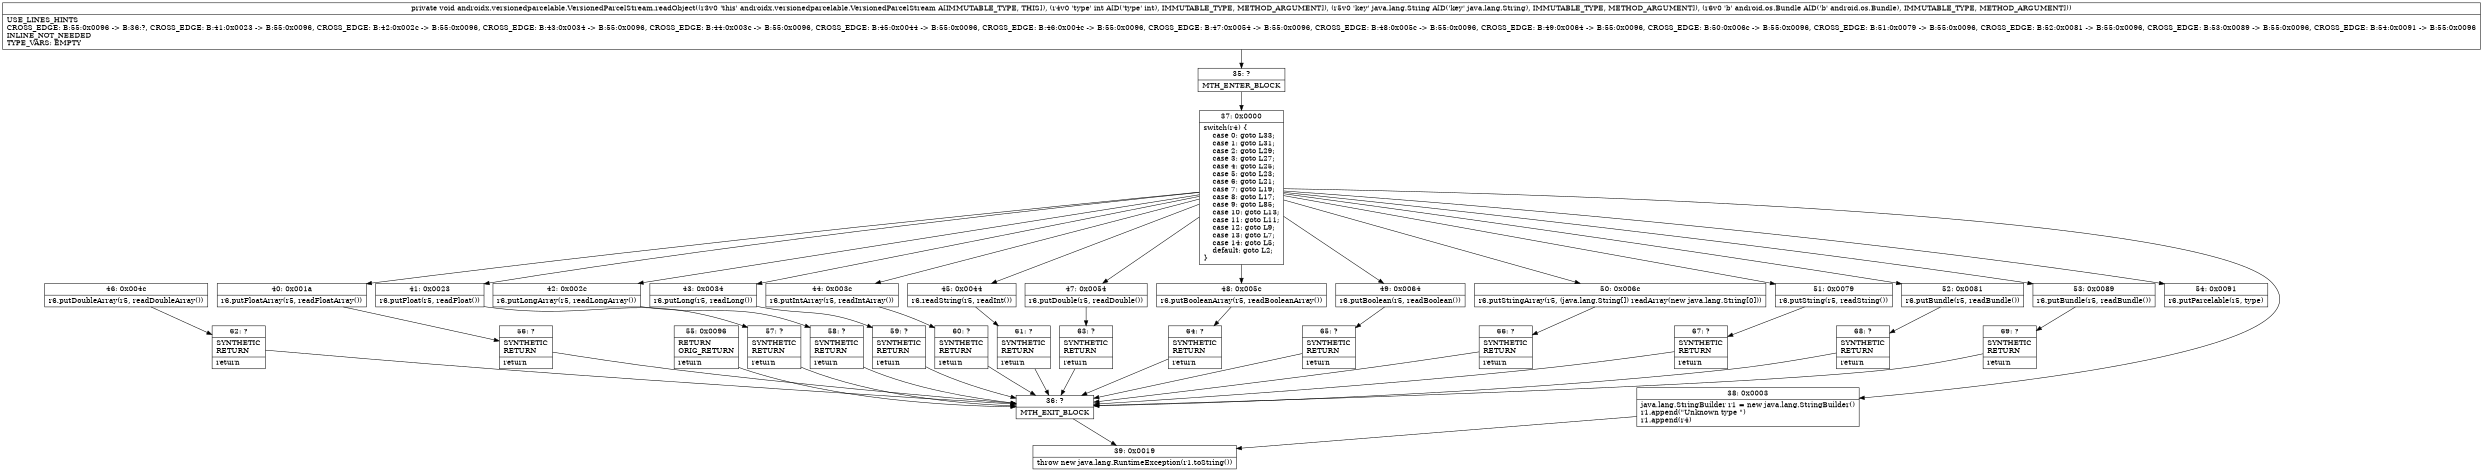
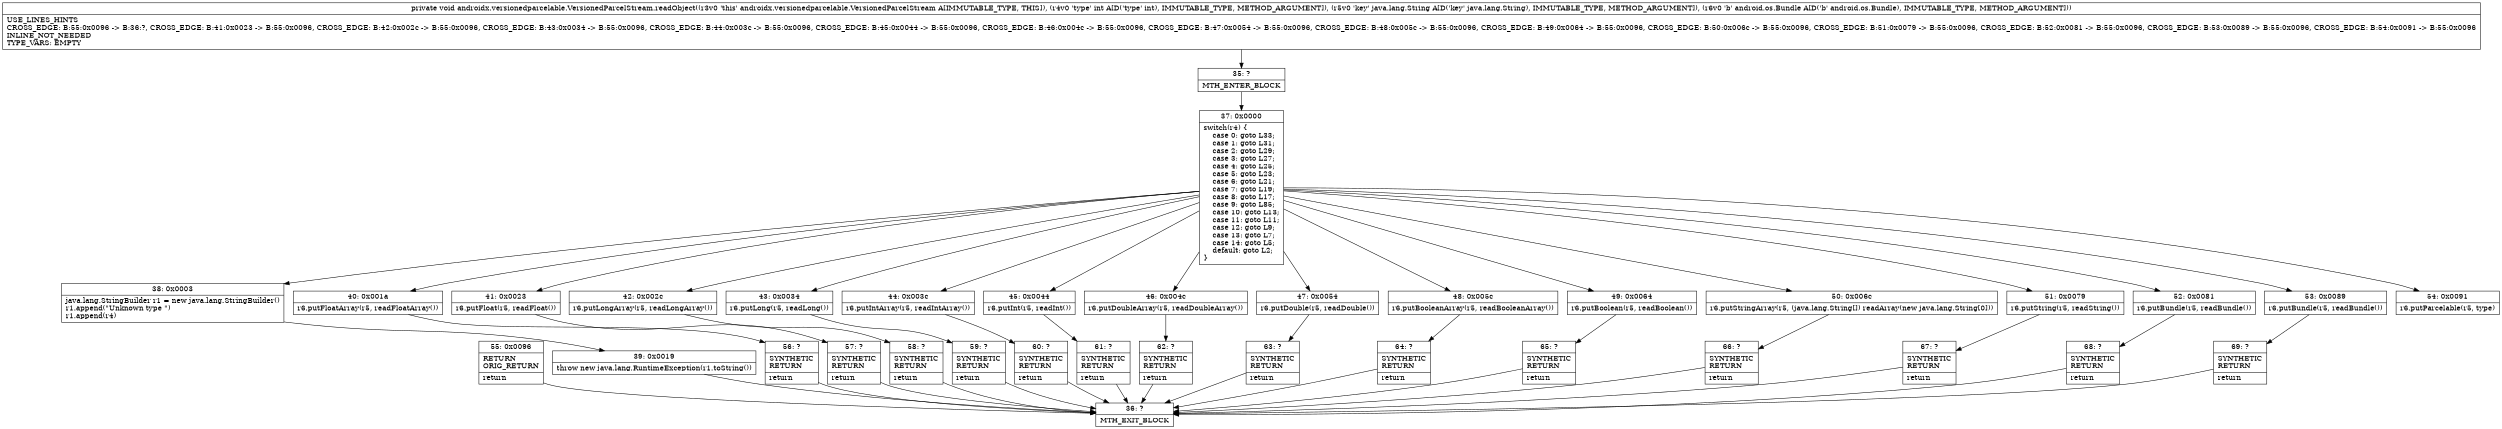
none -> (1188, 269)
(962, 301) -> (1029, 308)
(1093, 431) -> (848, 395)
